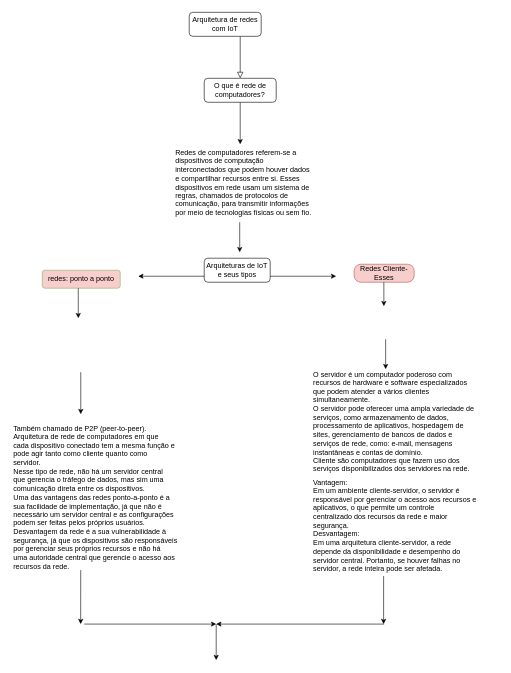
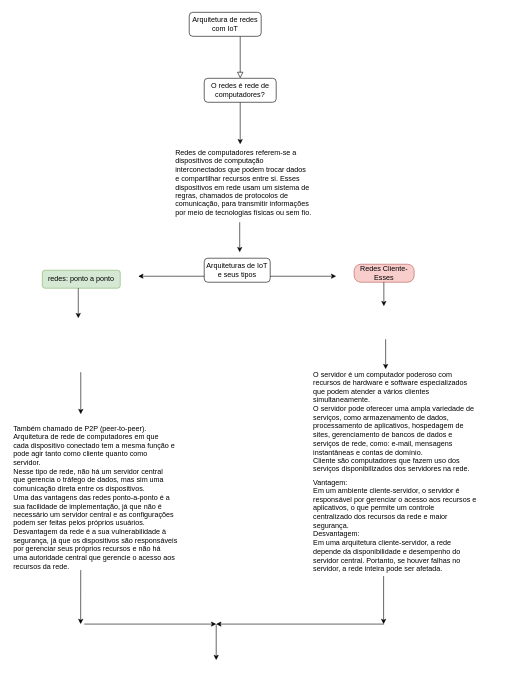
(240, 90) -> (240, 90)
(244, 183) -> (244, 183)
(81, 279) -> (81, 279)
